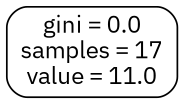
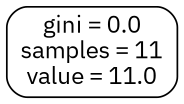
(92, 51) -> (92, 51)
